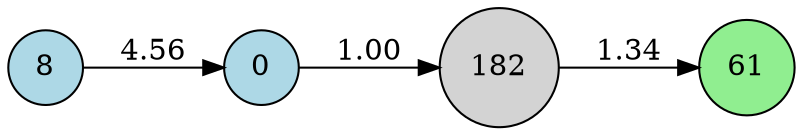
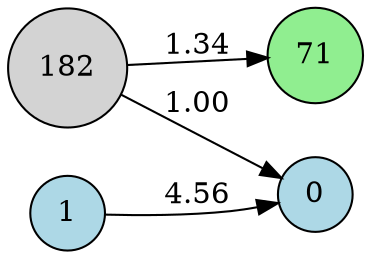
(46, 68) -> (68, 213)
(359, 68) -> (192, 131)
(747, 68) -> (315, 56)
